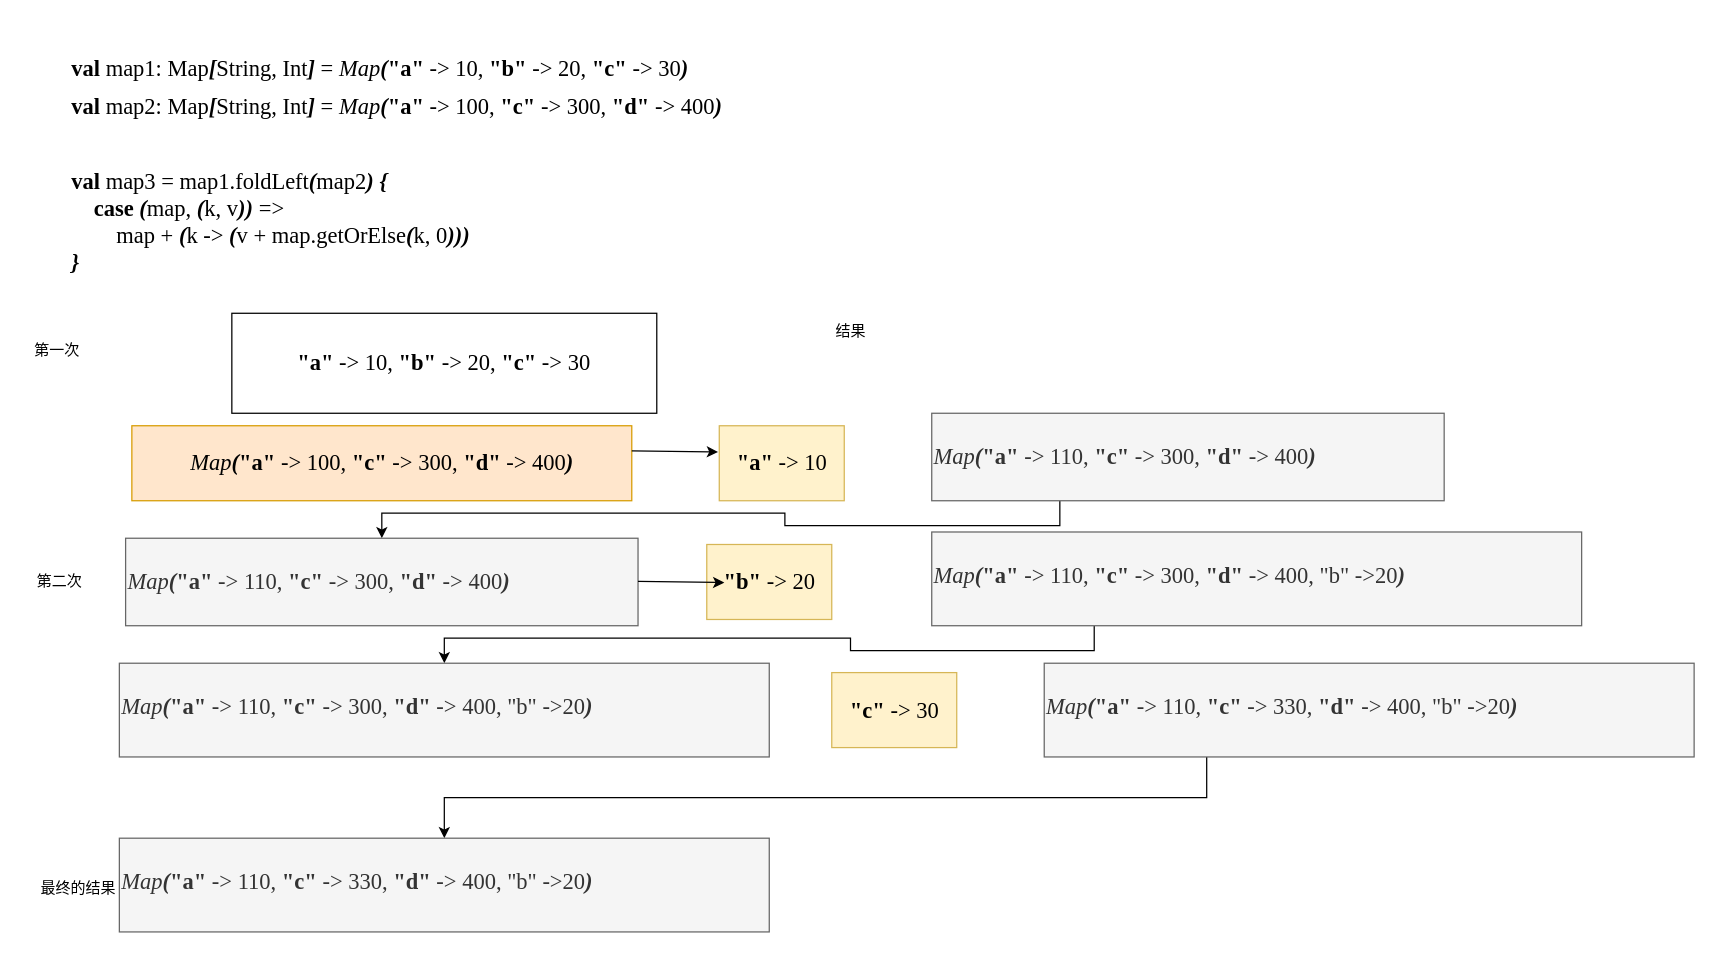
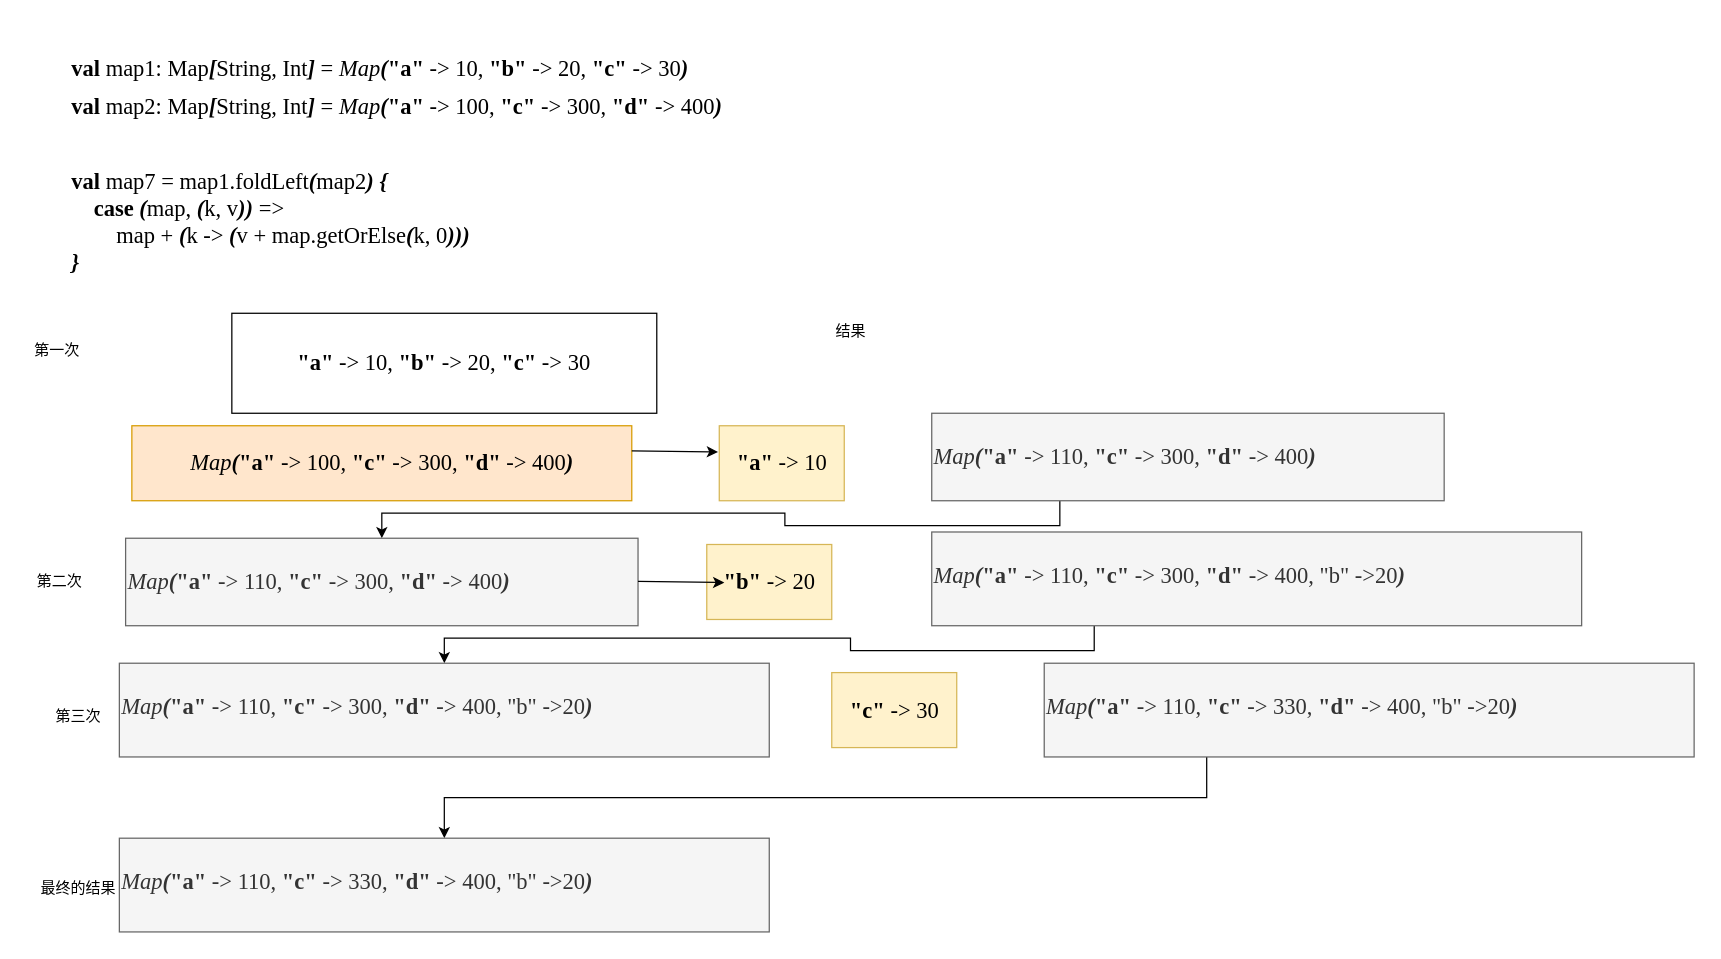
(212, 183) -> (212, 183)
none -> (78, 717)
